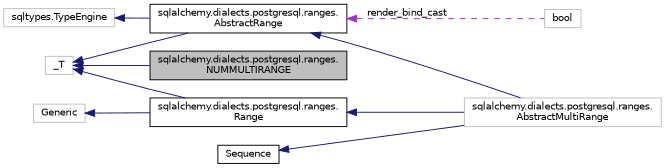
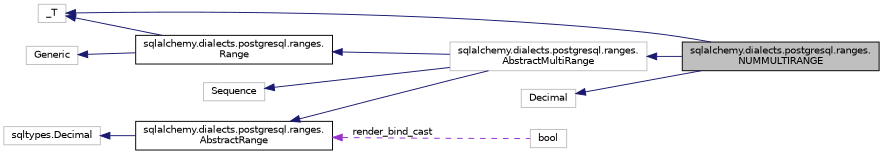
(59, 18) -> (52, 136)
(136, 46) -> none
none -> (669, 56)
none -> (548, 98)
(248, 154) -> (234, 92)
